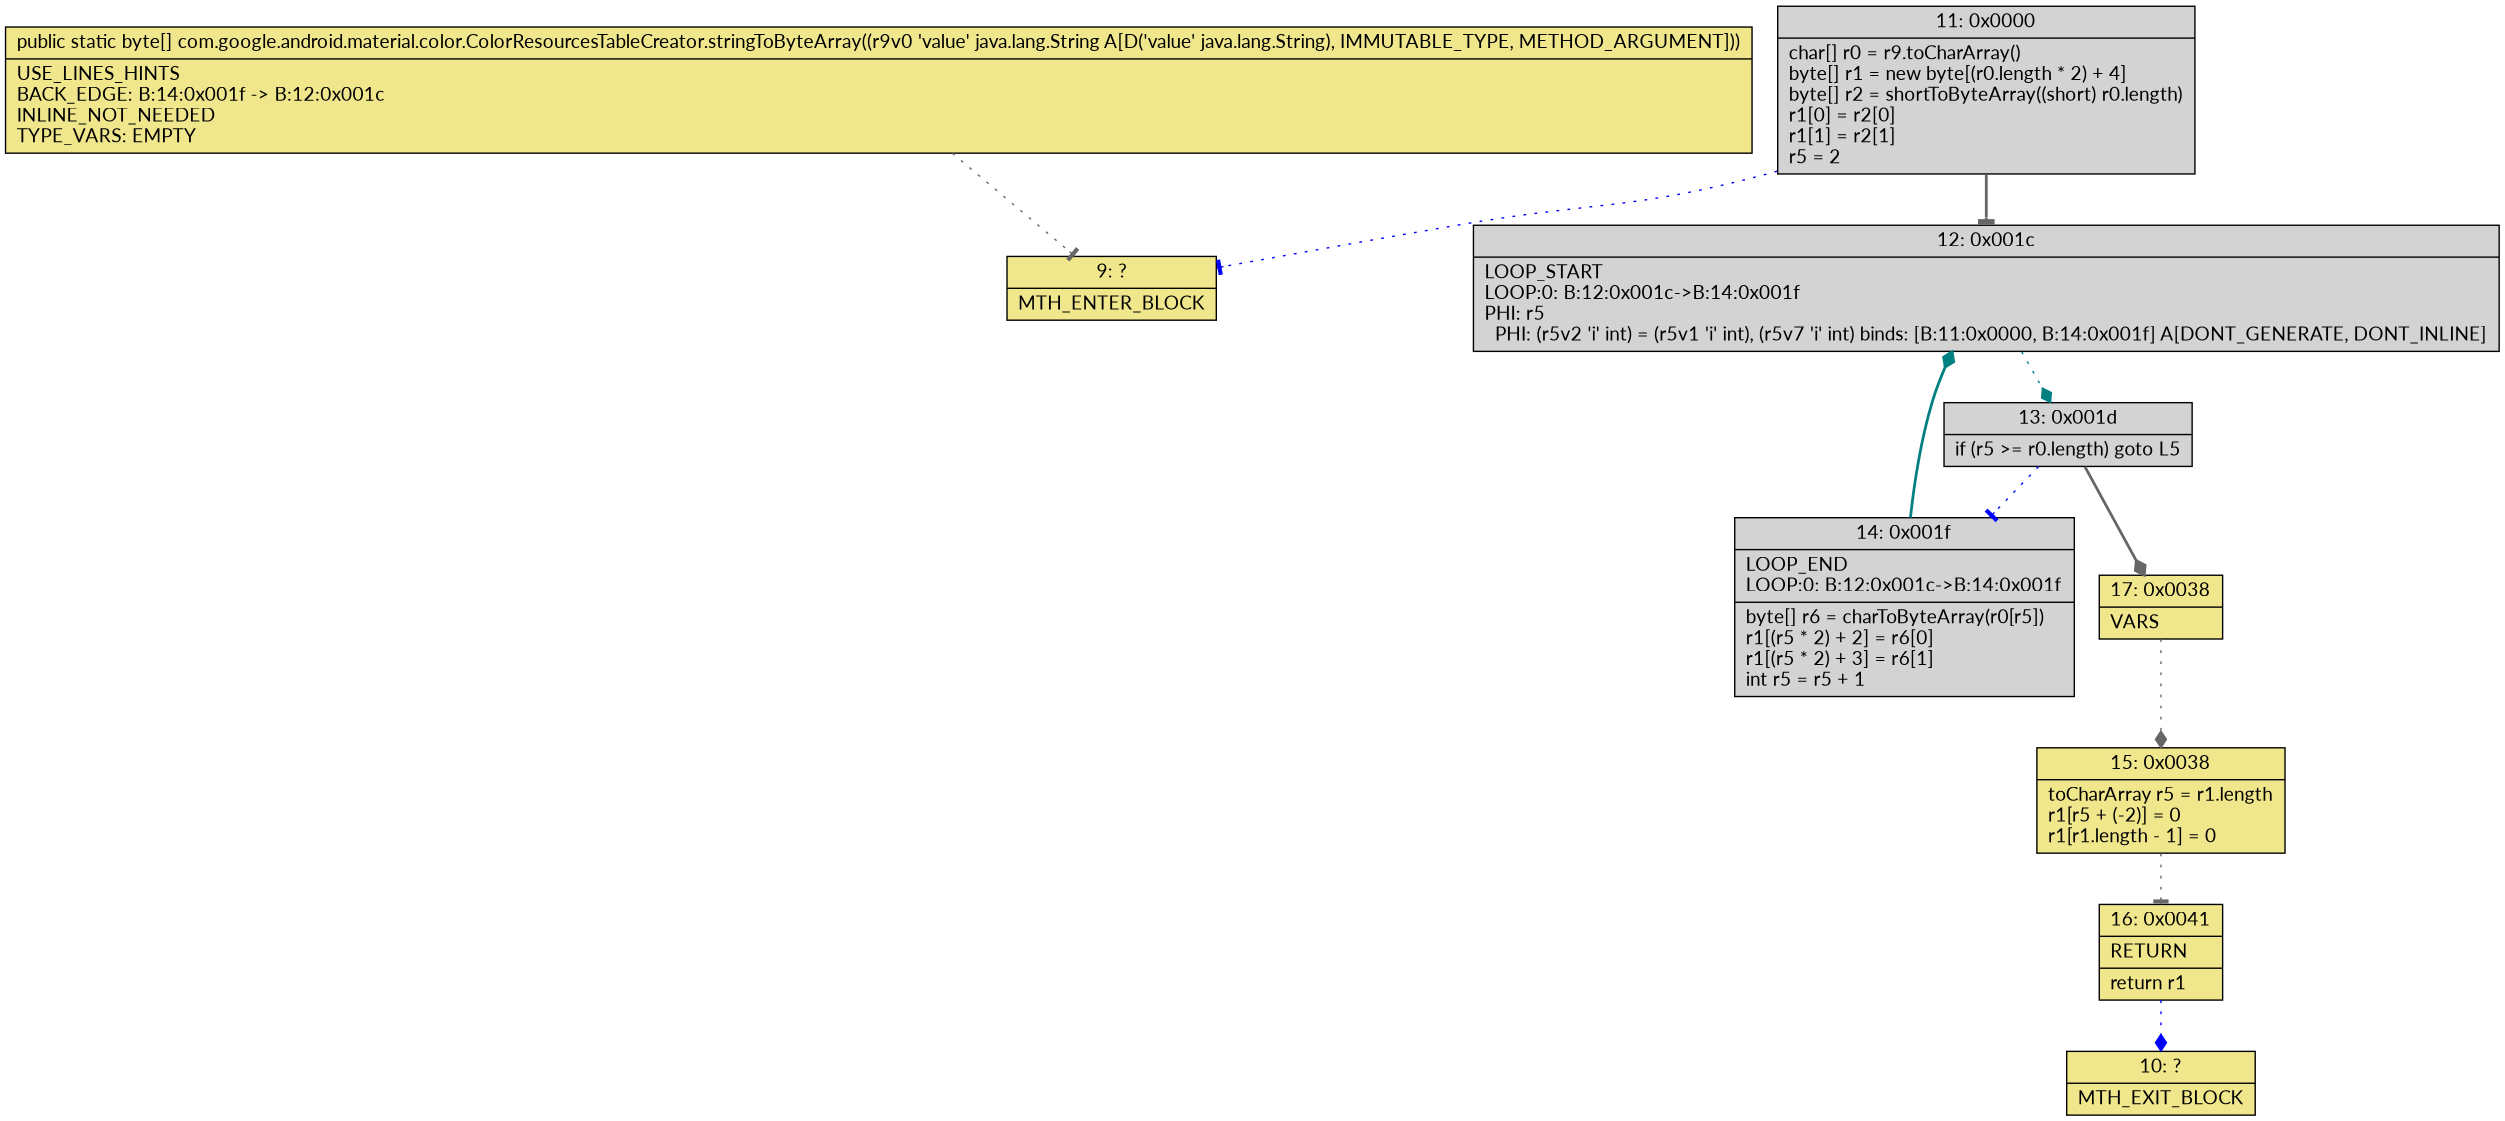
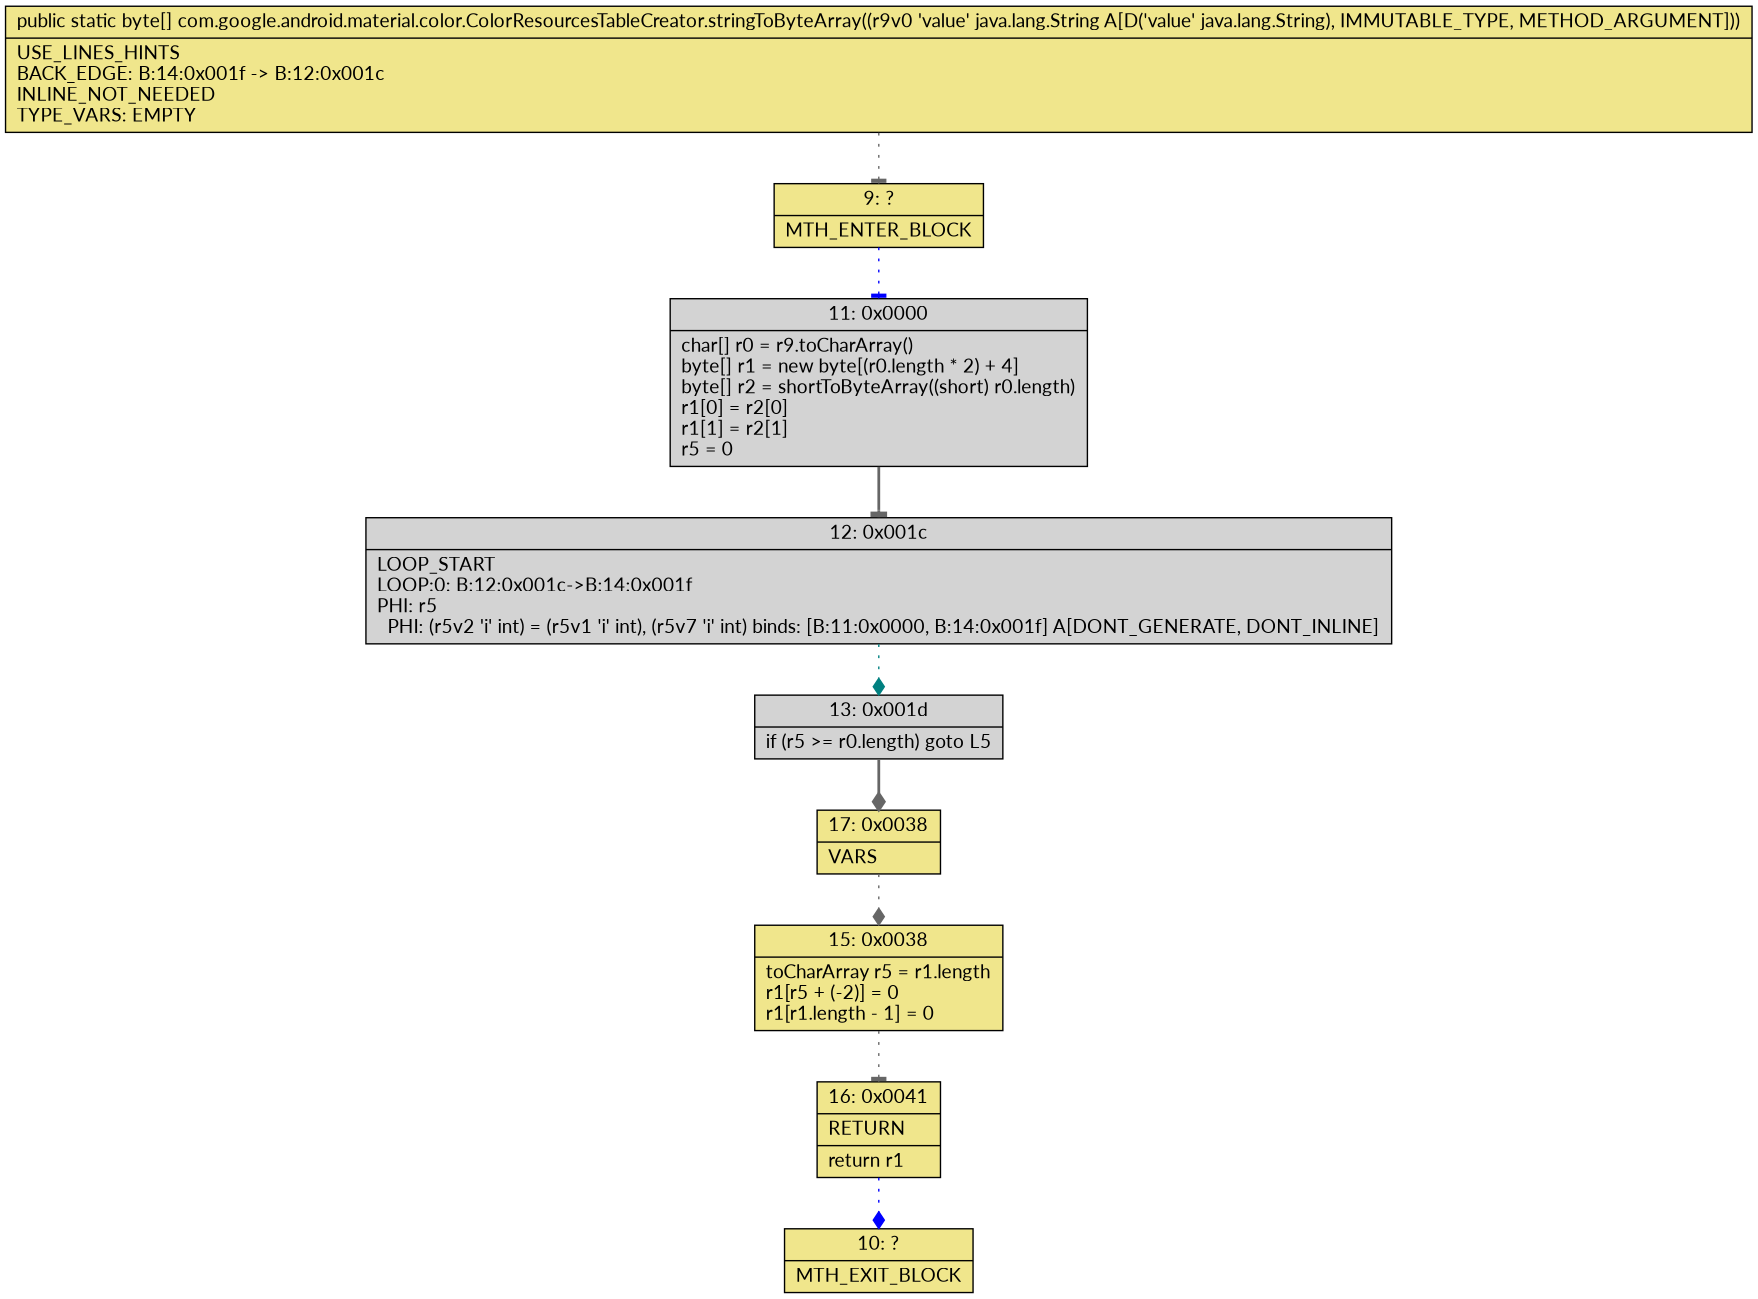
(1815, 157) -> (708, 450)
(1500, 218) -> (879, 269)
(1905, 607) -> none
